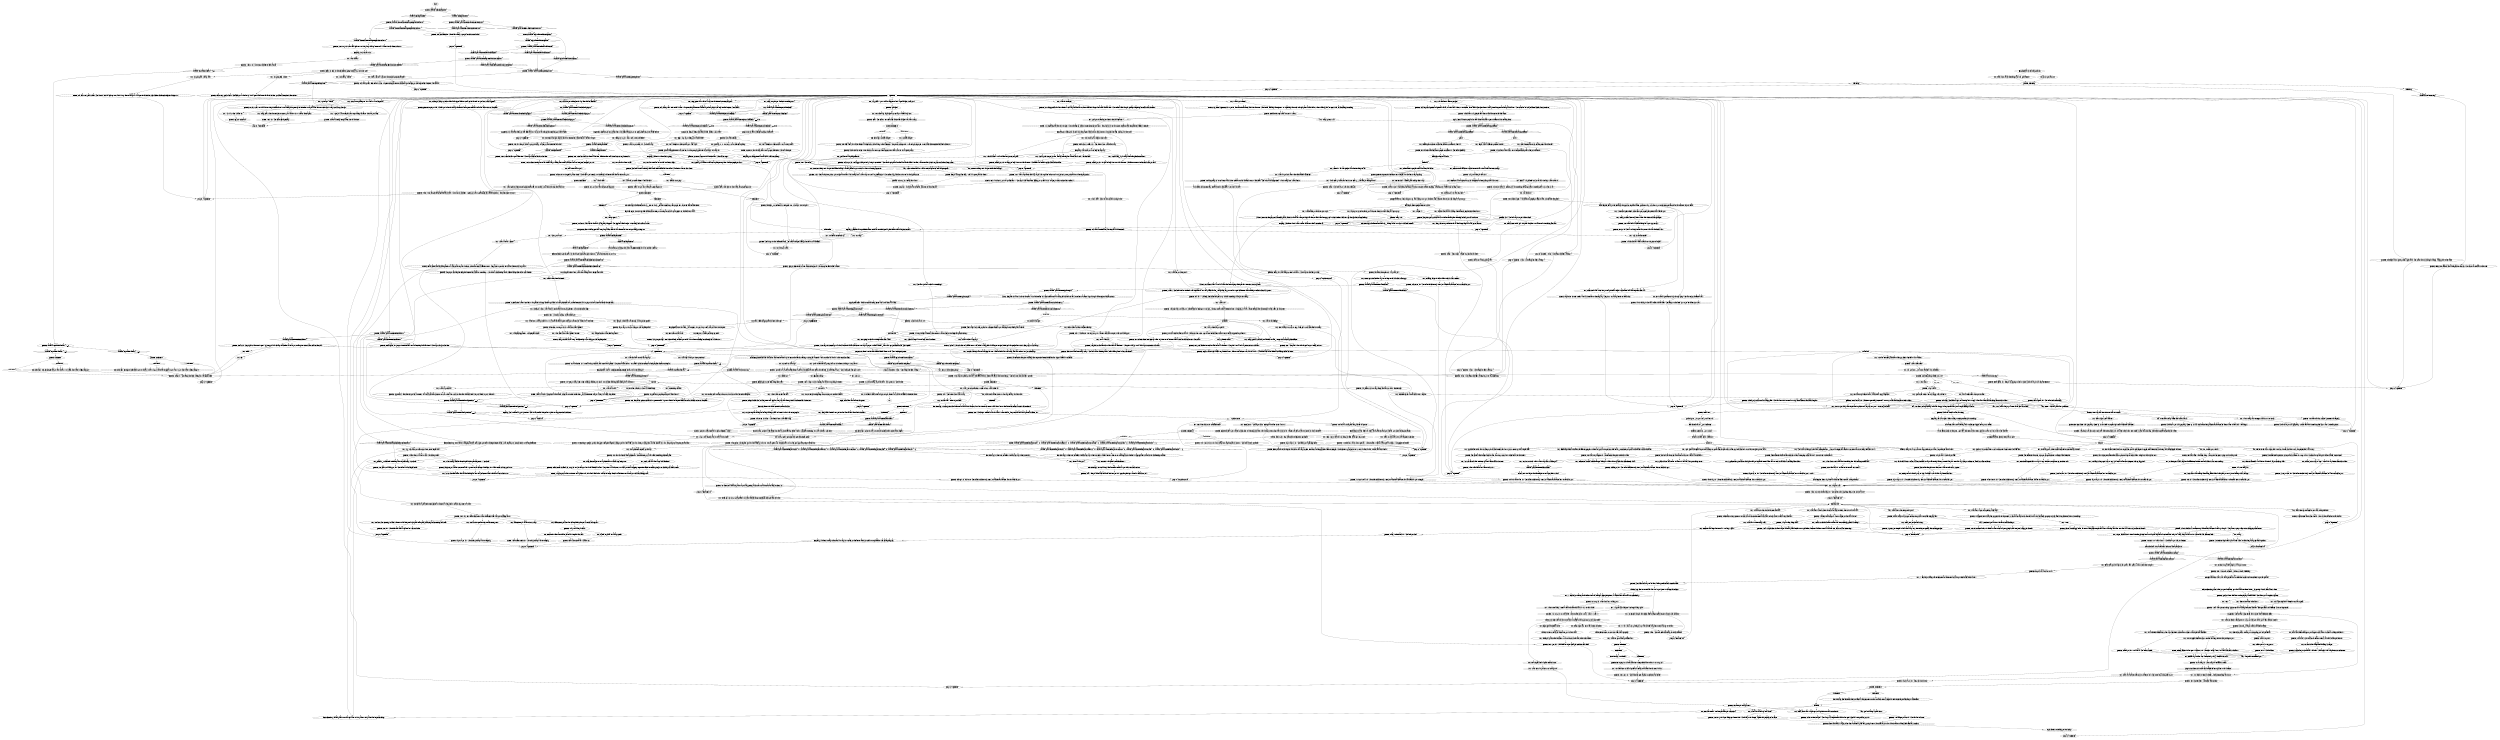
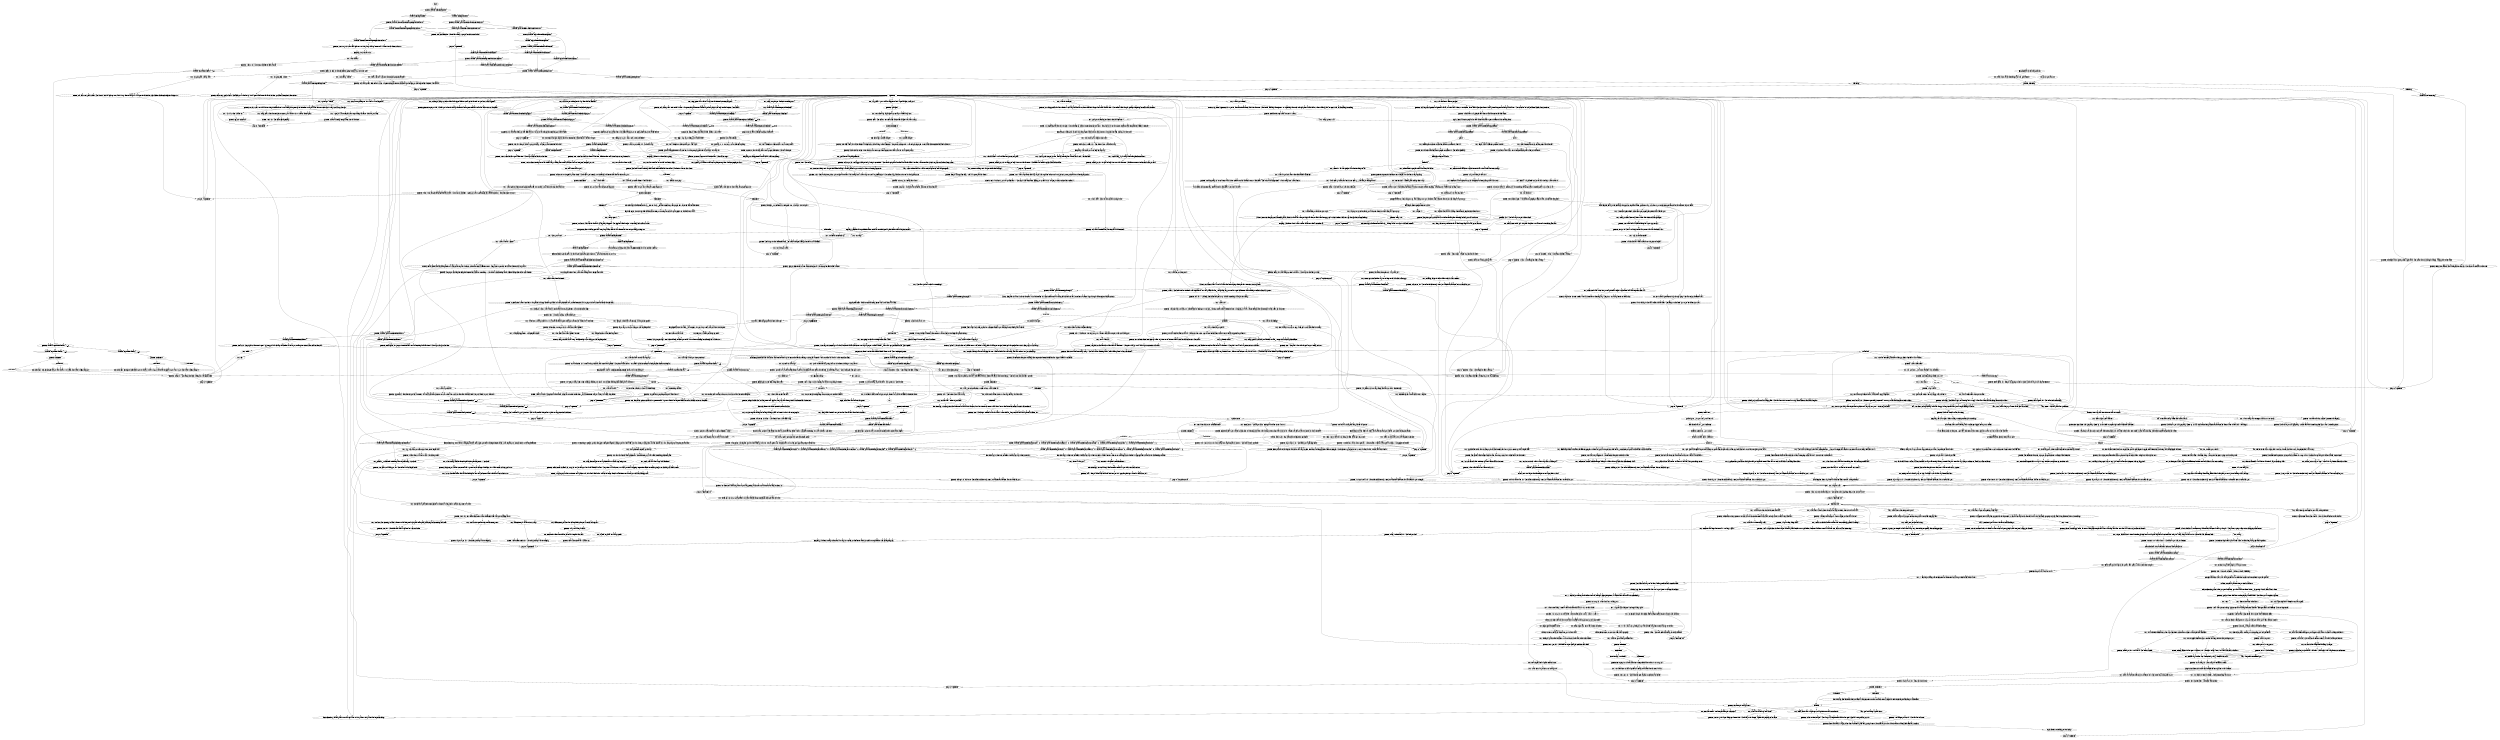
none -> (2237, 584)
